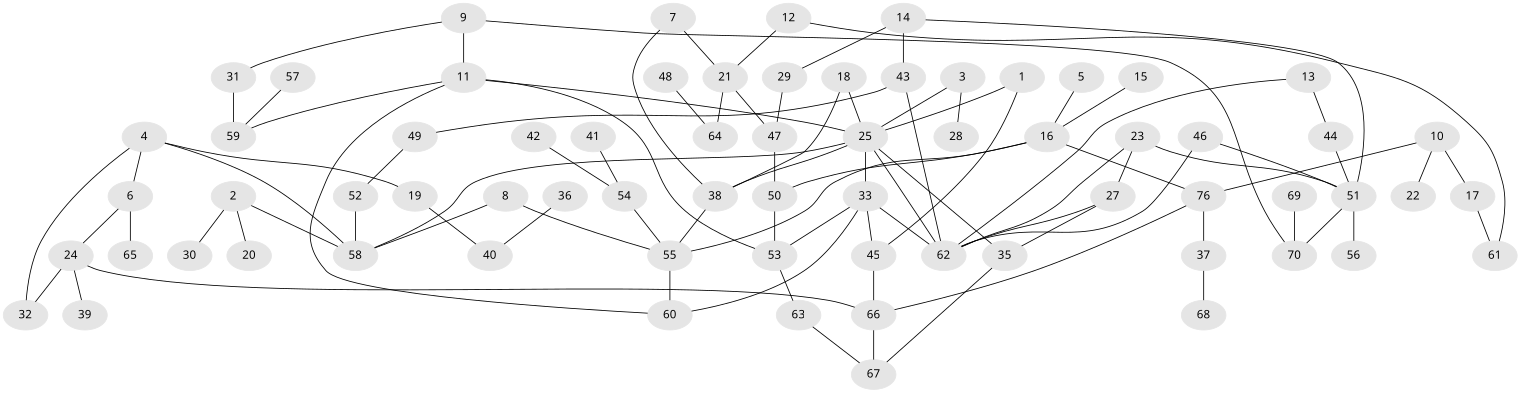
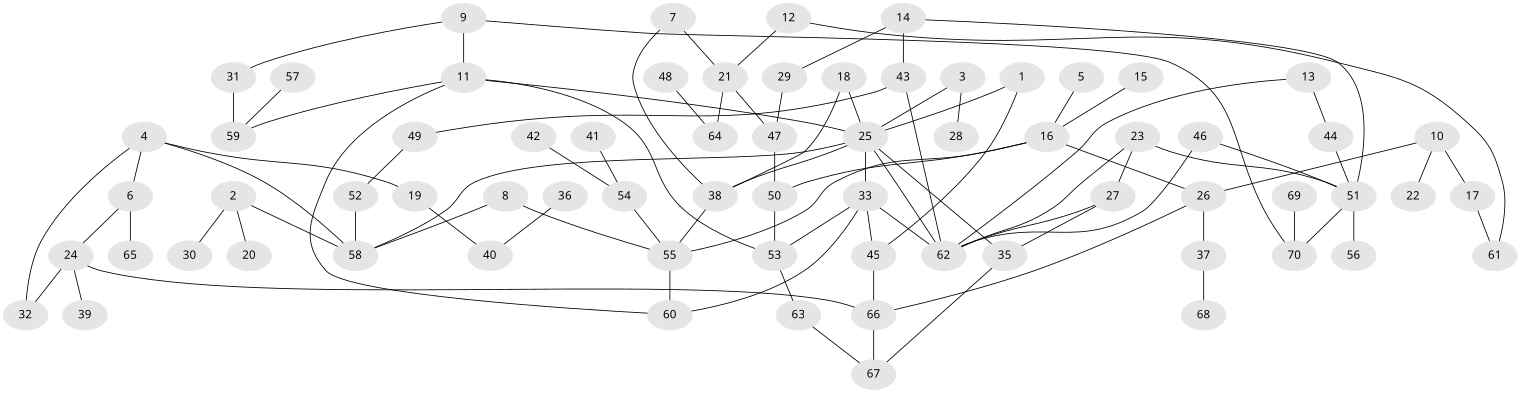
(1204, 196) -> (1204, 196)
